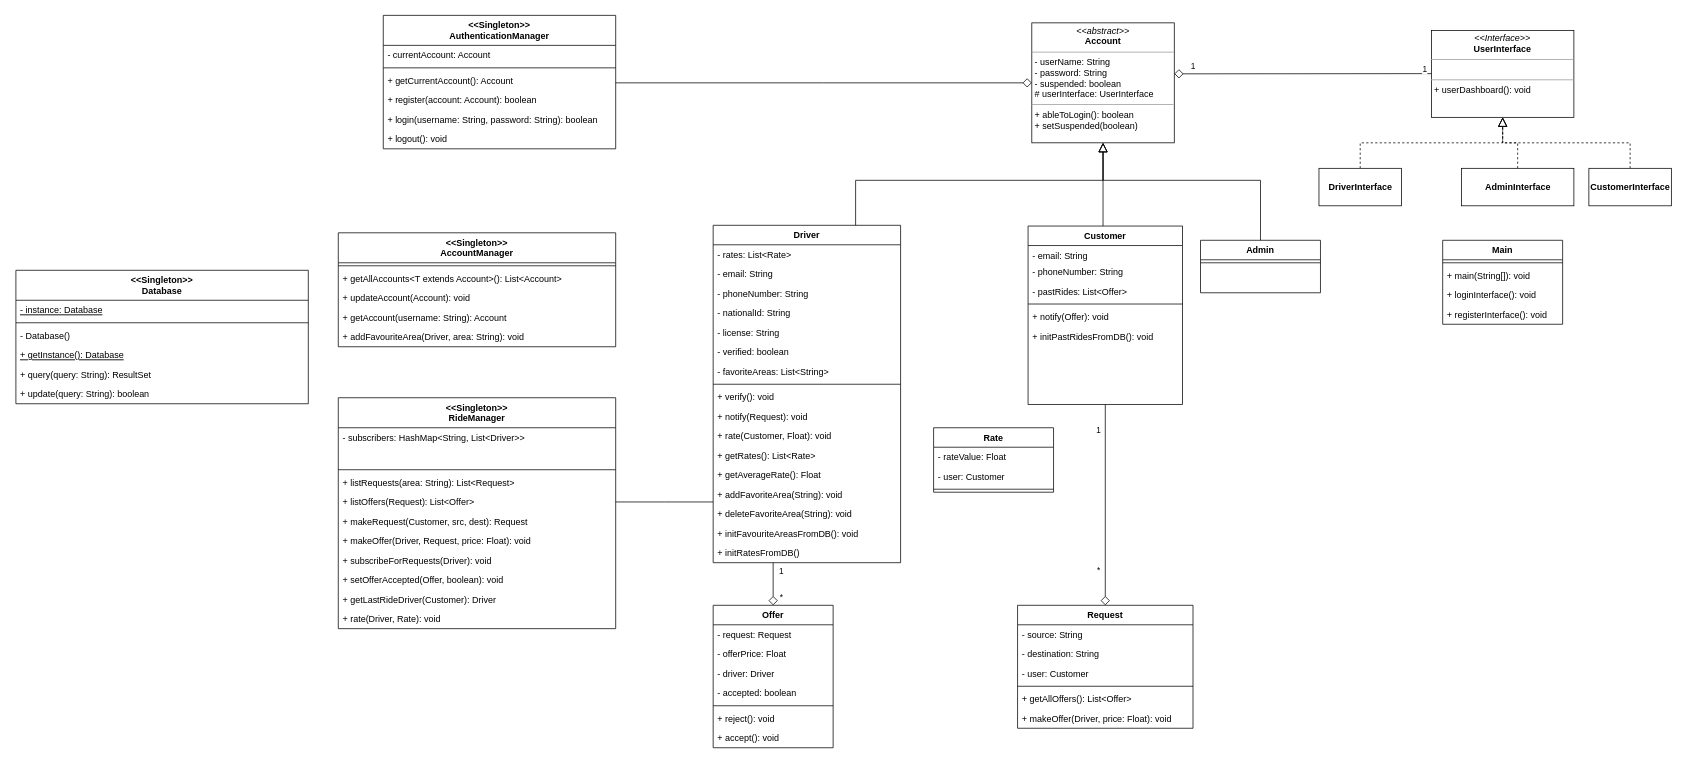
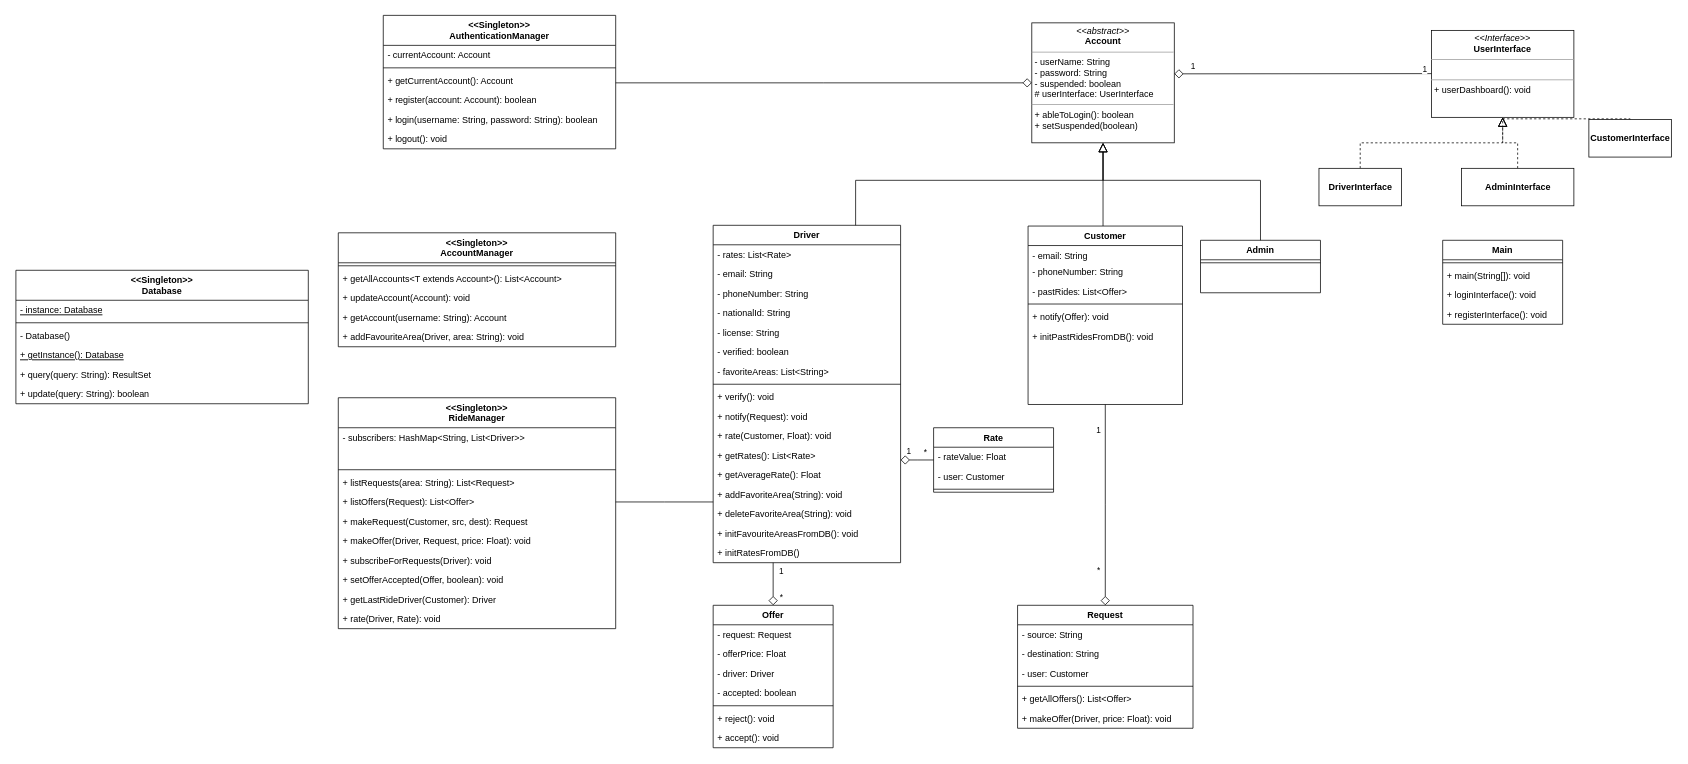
(1630, 187) -> (1630, 138)
none -> (921, 460)
